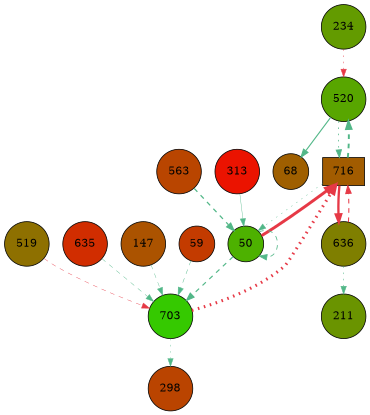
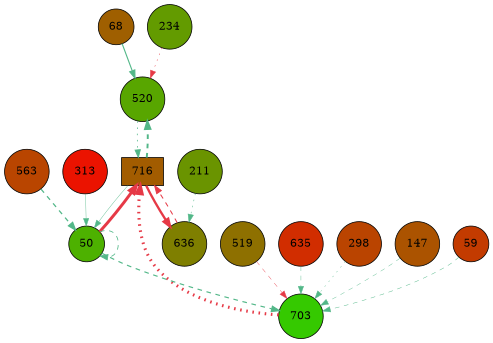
(318, 134) -> (127, 57)
(294, 205) -> (113, 203)
(344, 276) -> (193, 204)
(170, 349) -> (333, 277)
